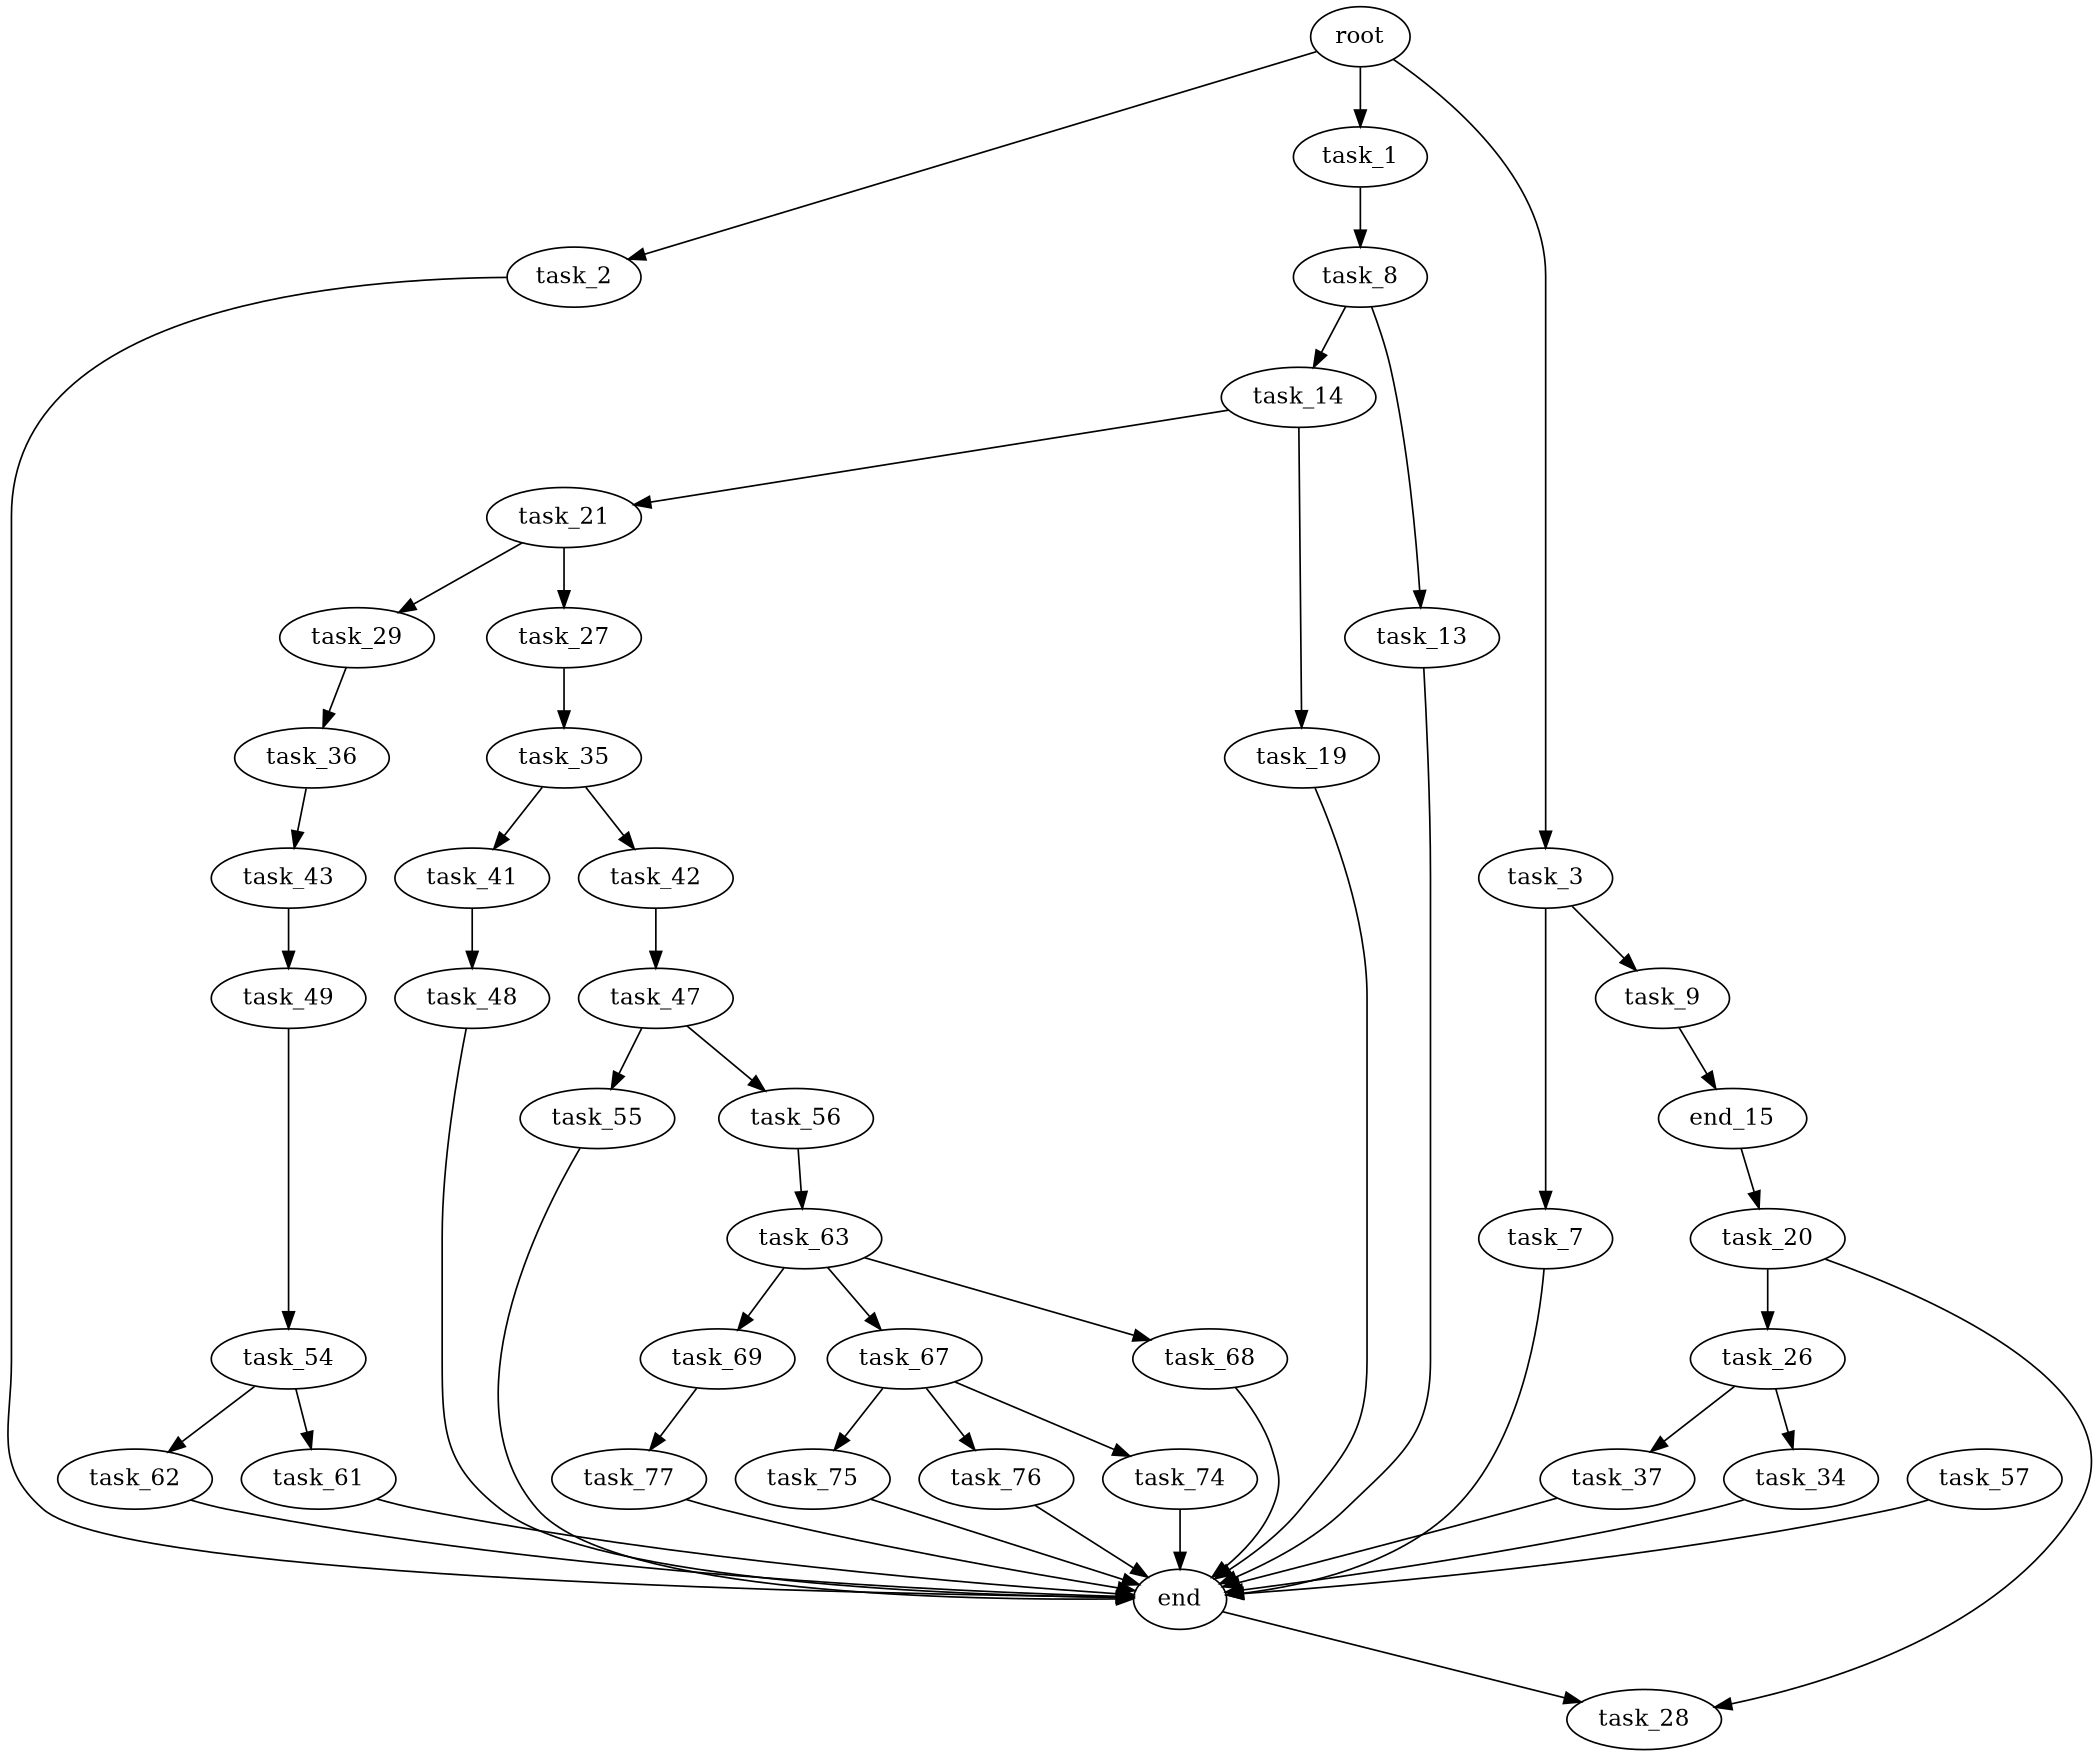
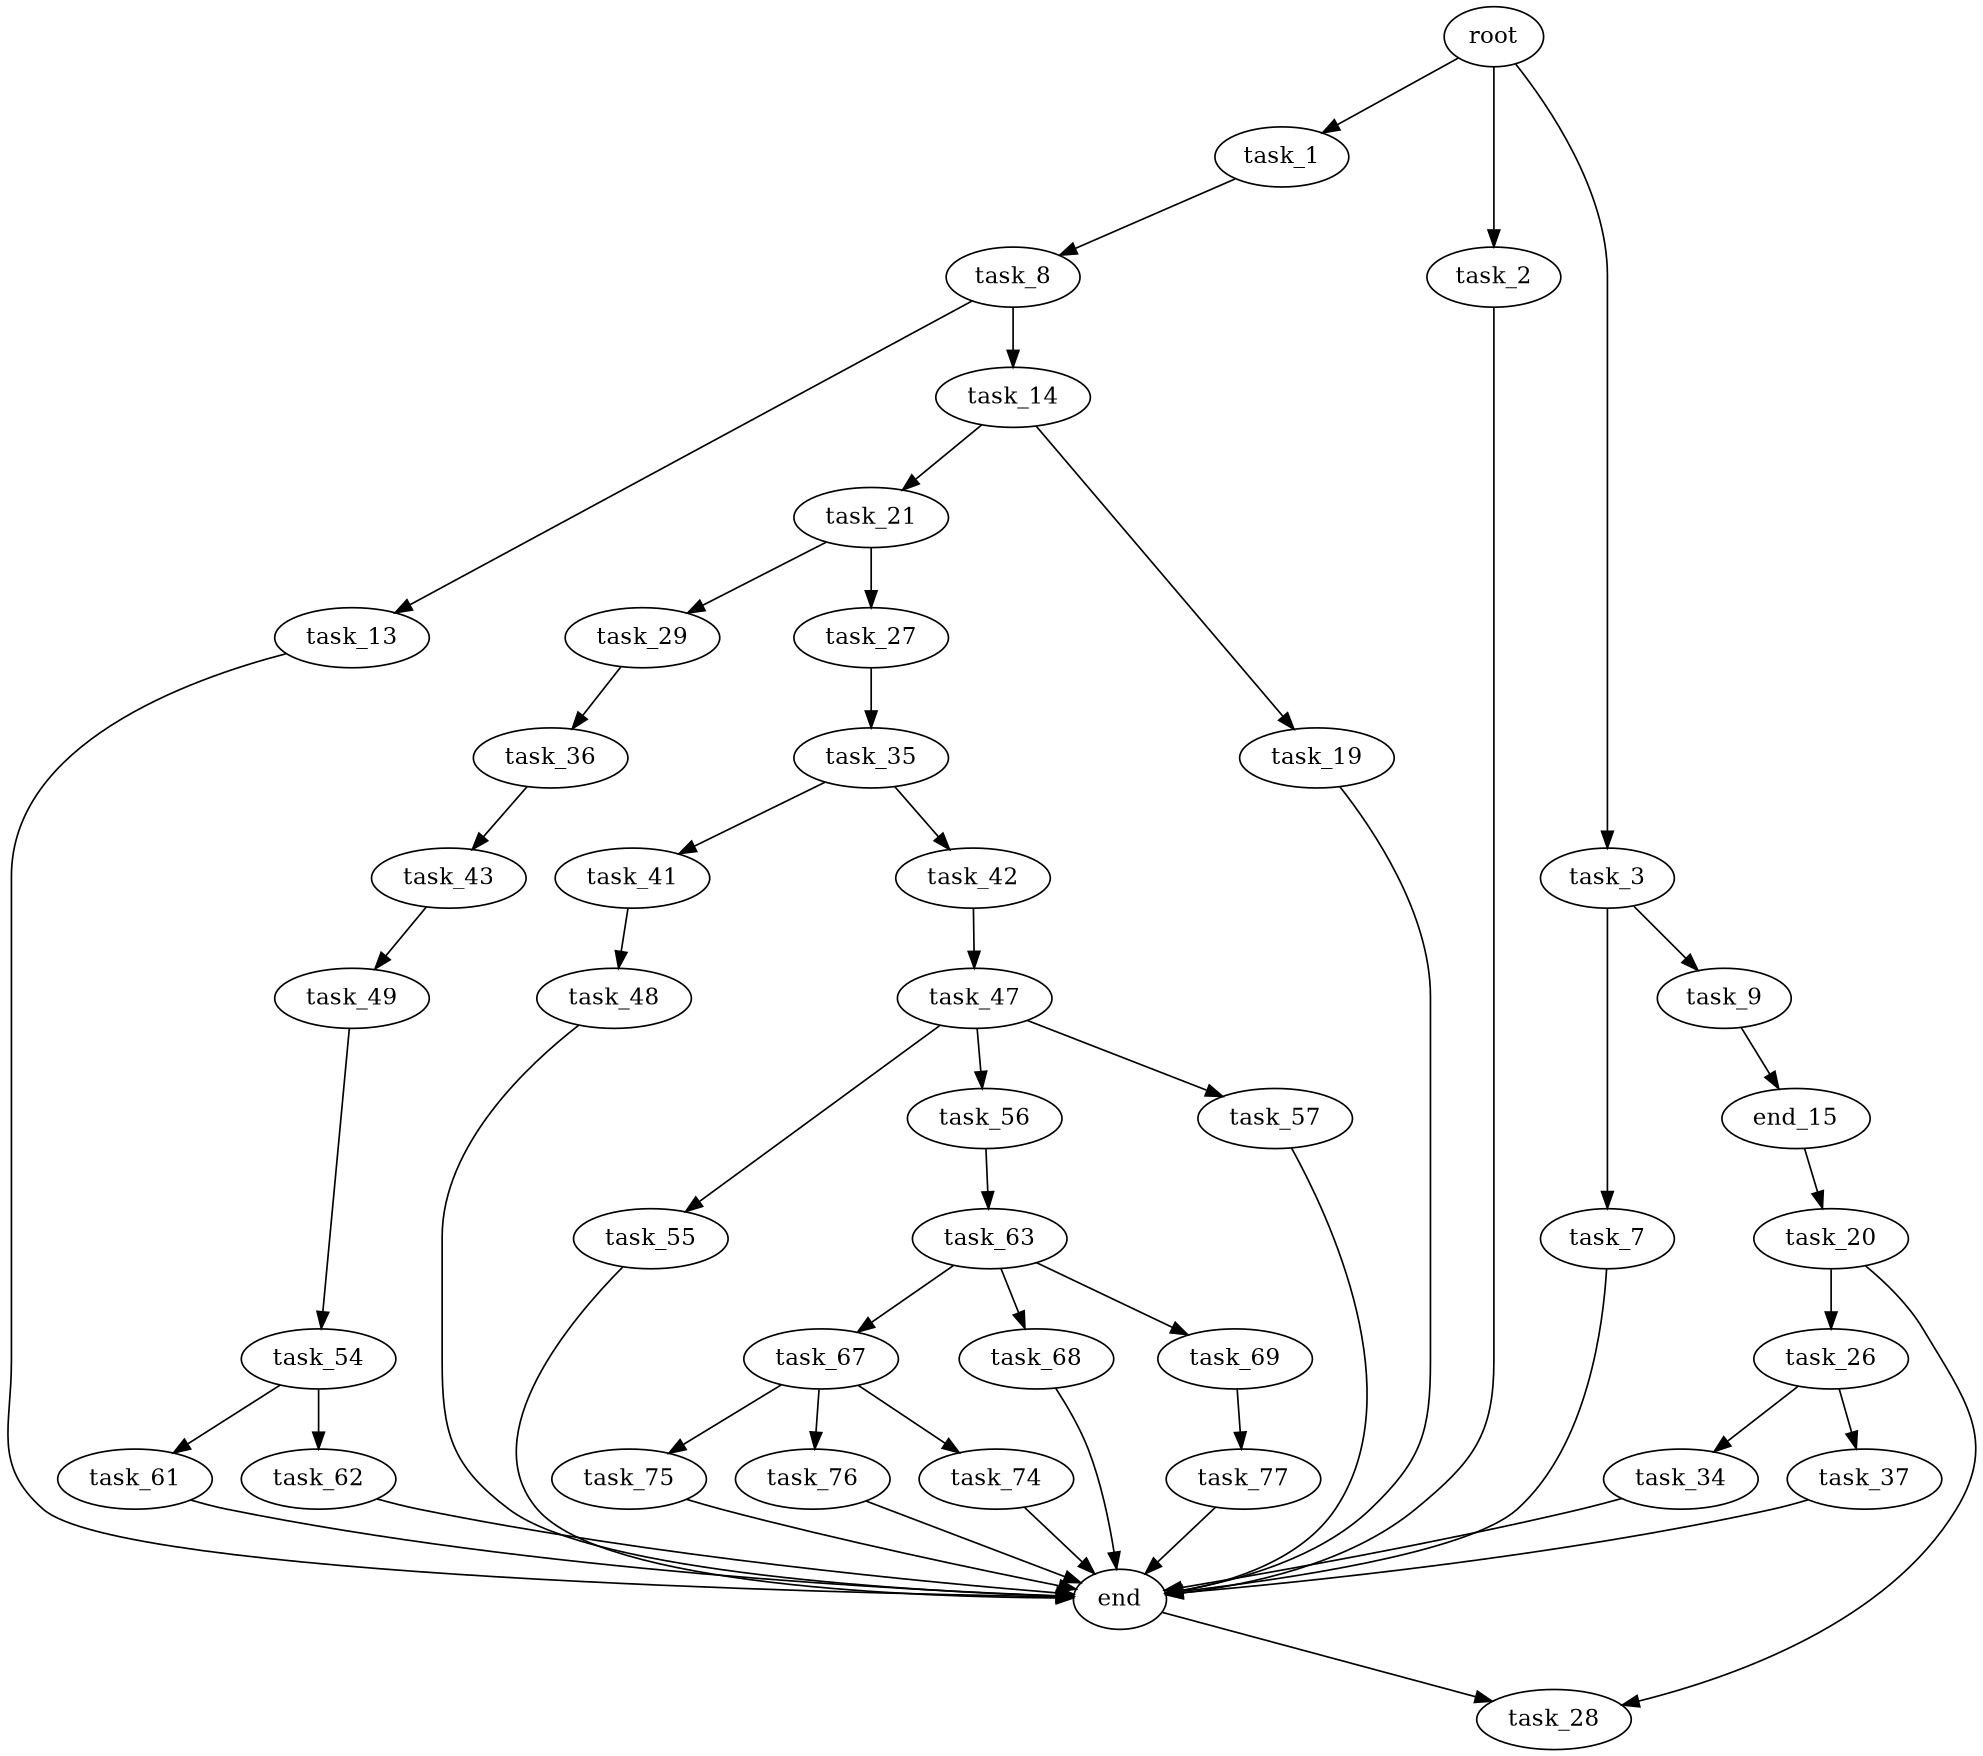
none -> (1117, 1055)
